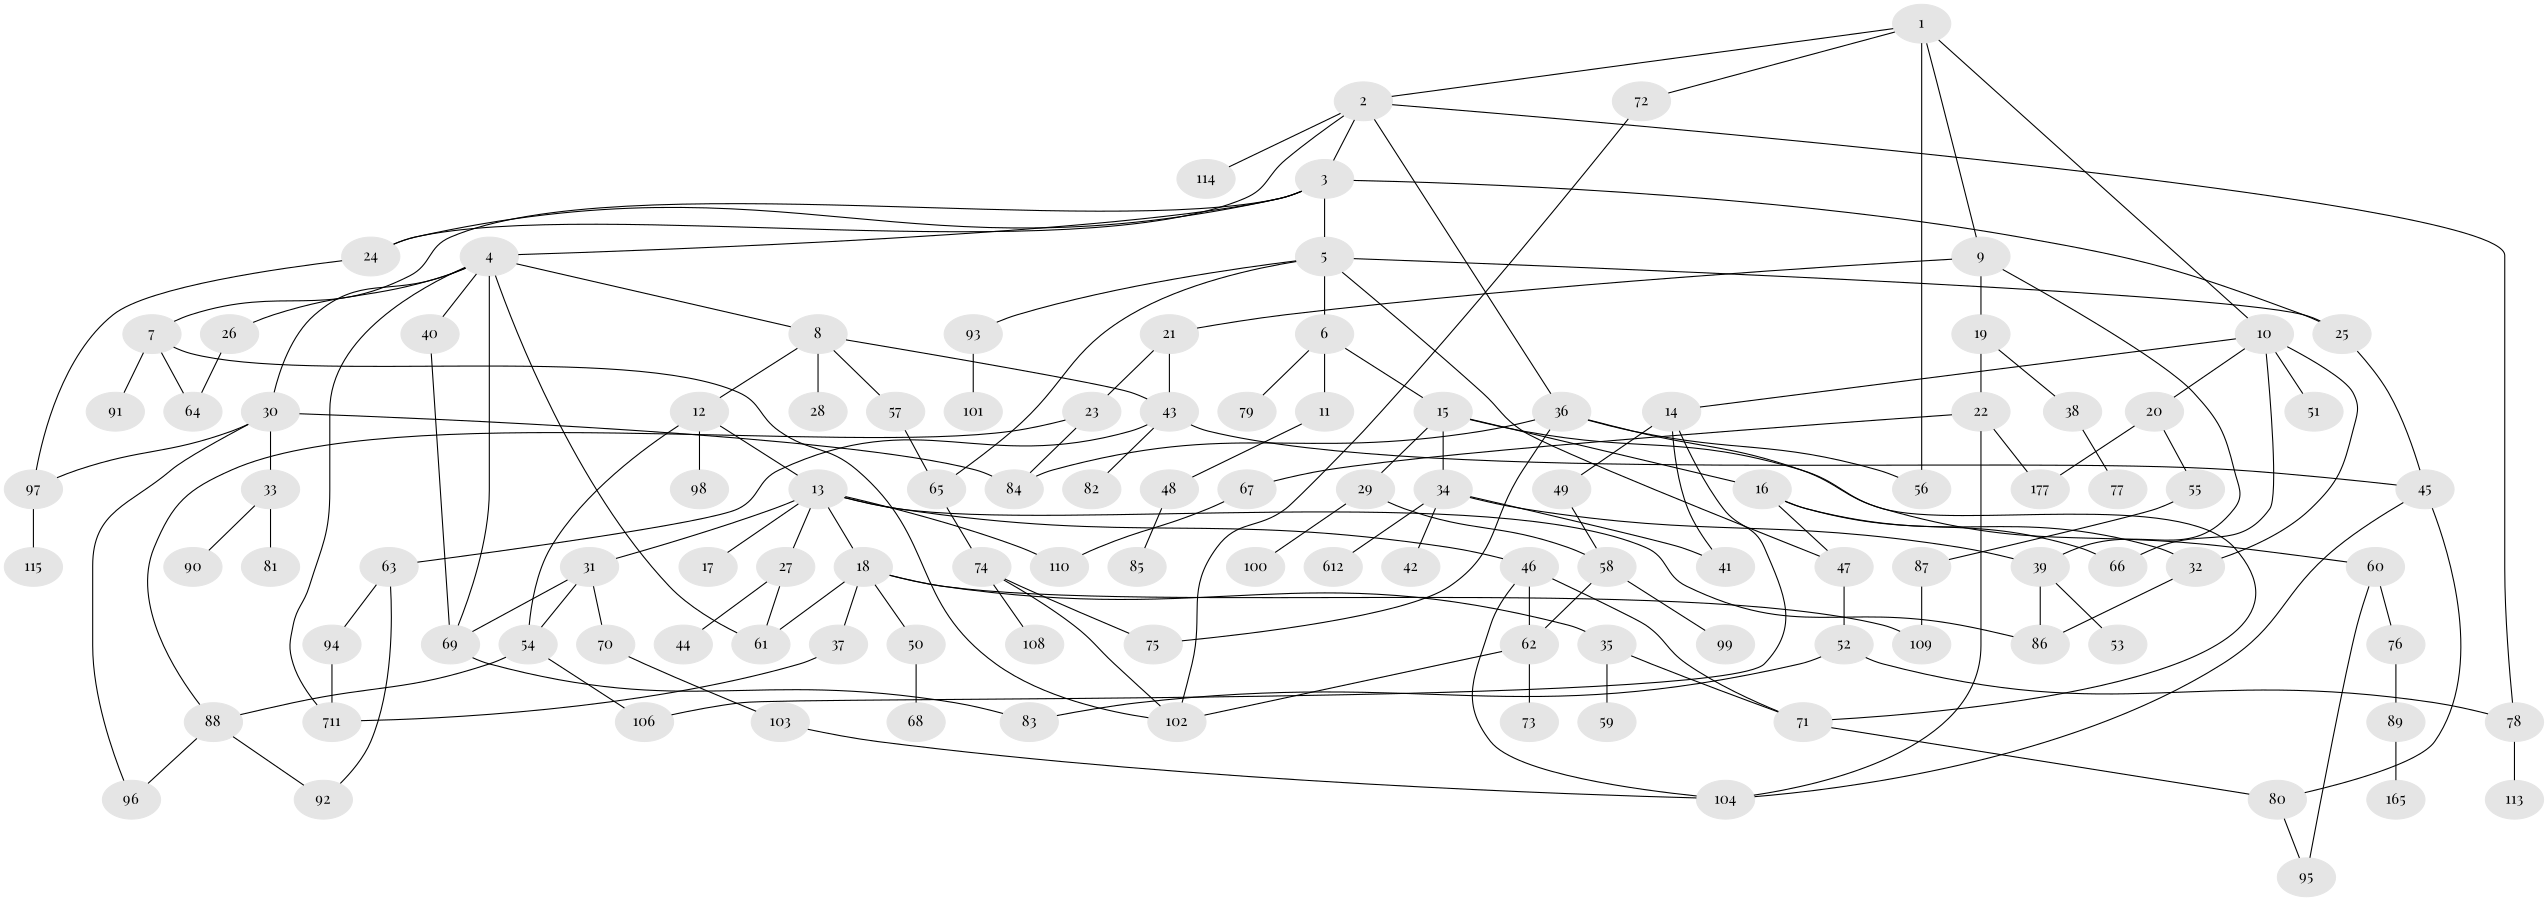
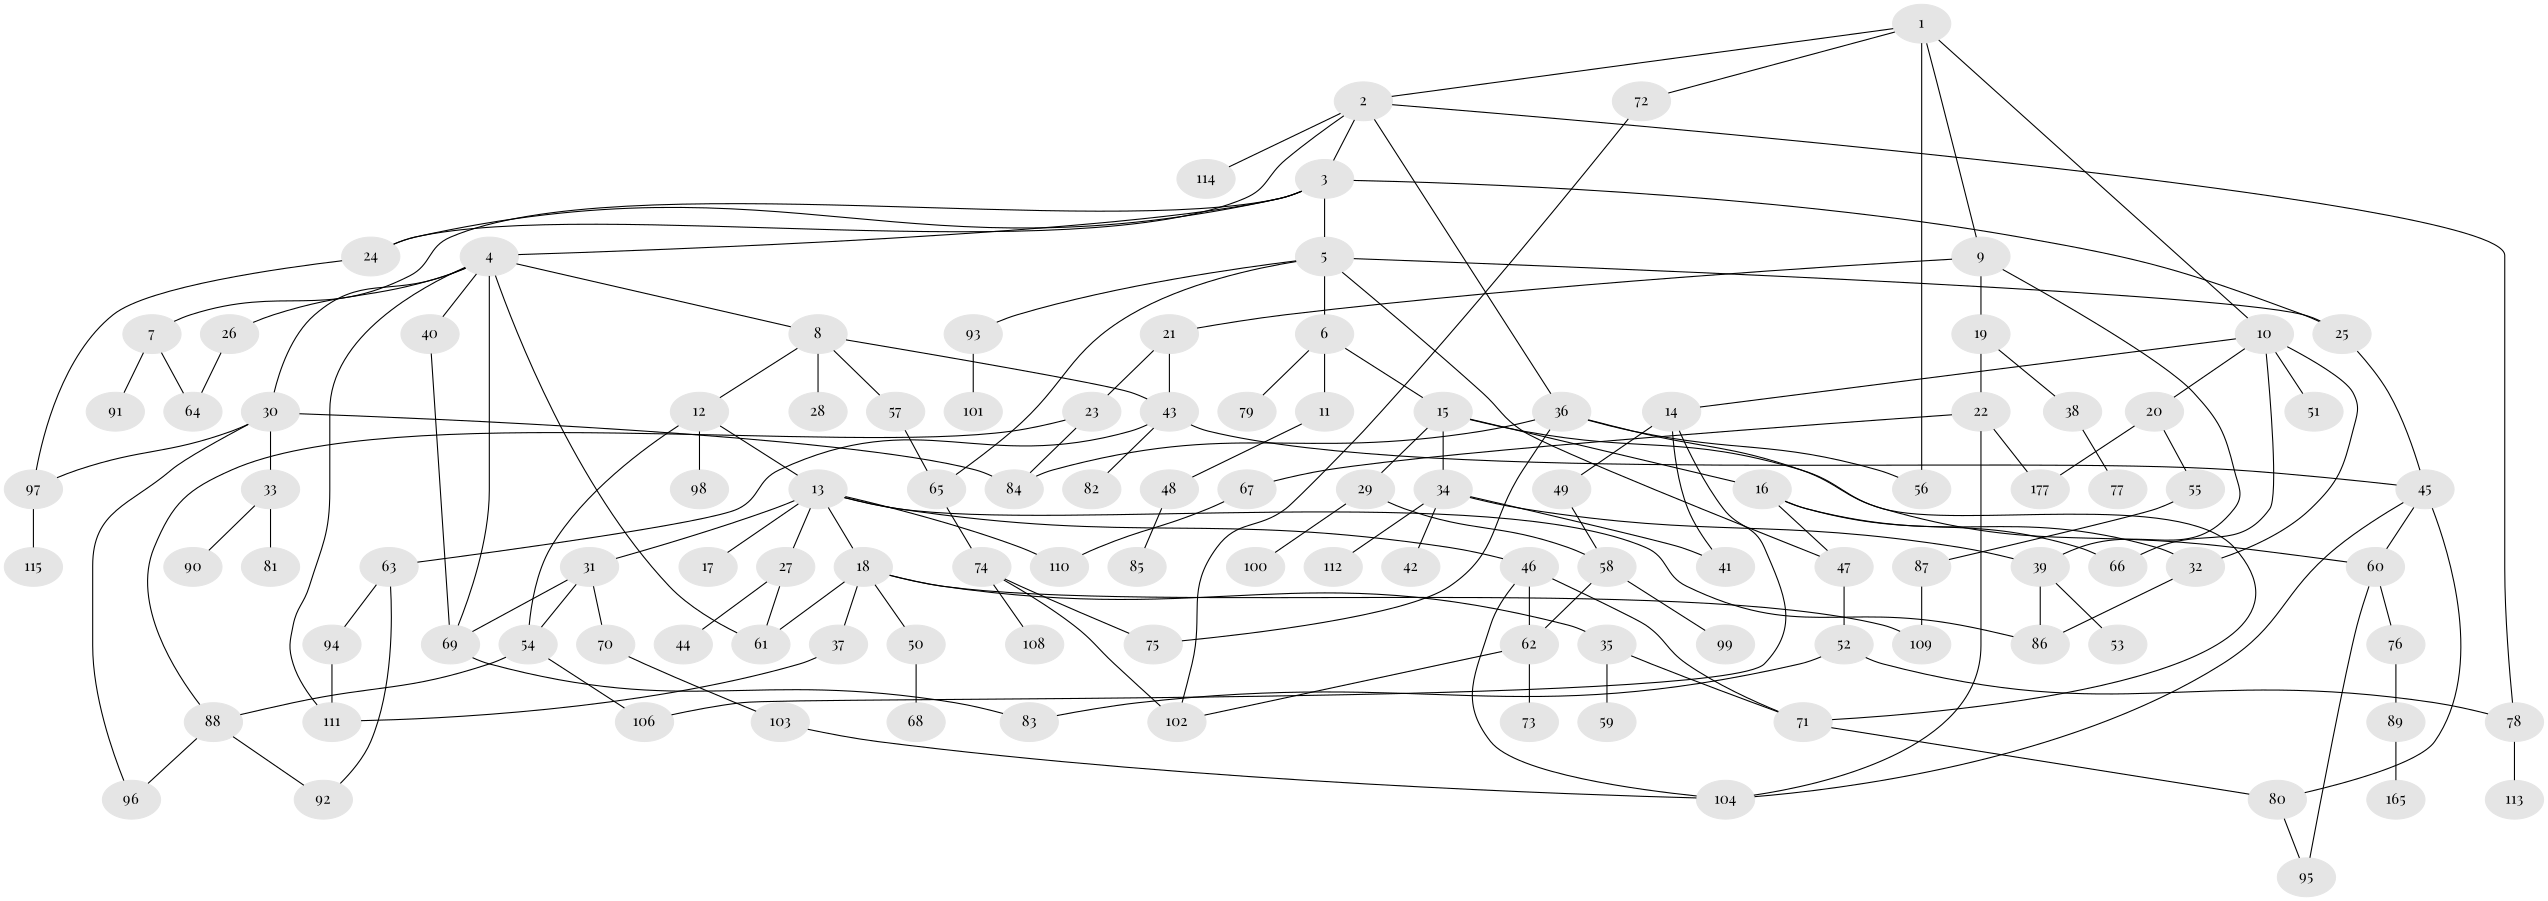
(702, 382) -> none
none -> (2400, 528)
(1333, 567) -> (1333, 567)
(332, 722) -> (332, 722)
